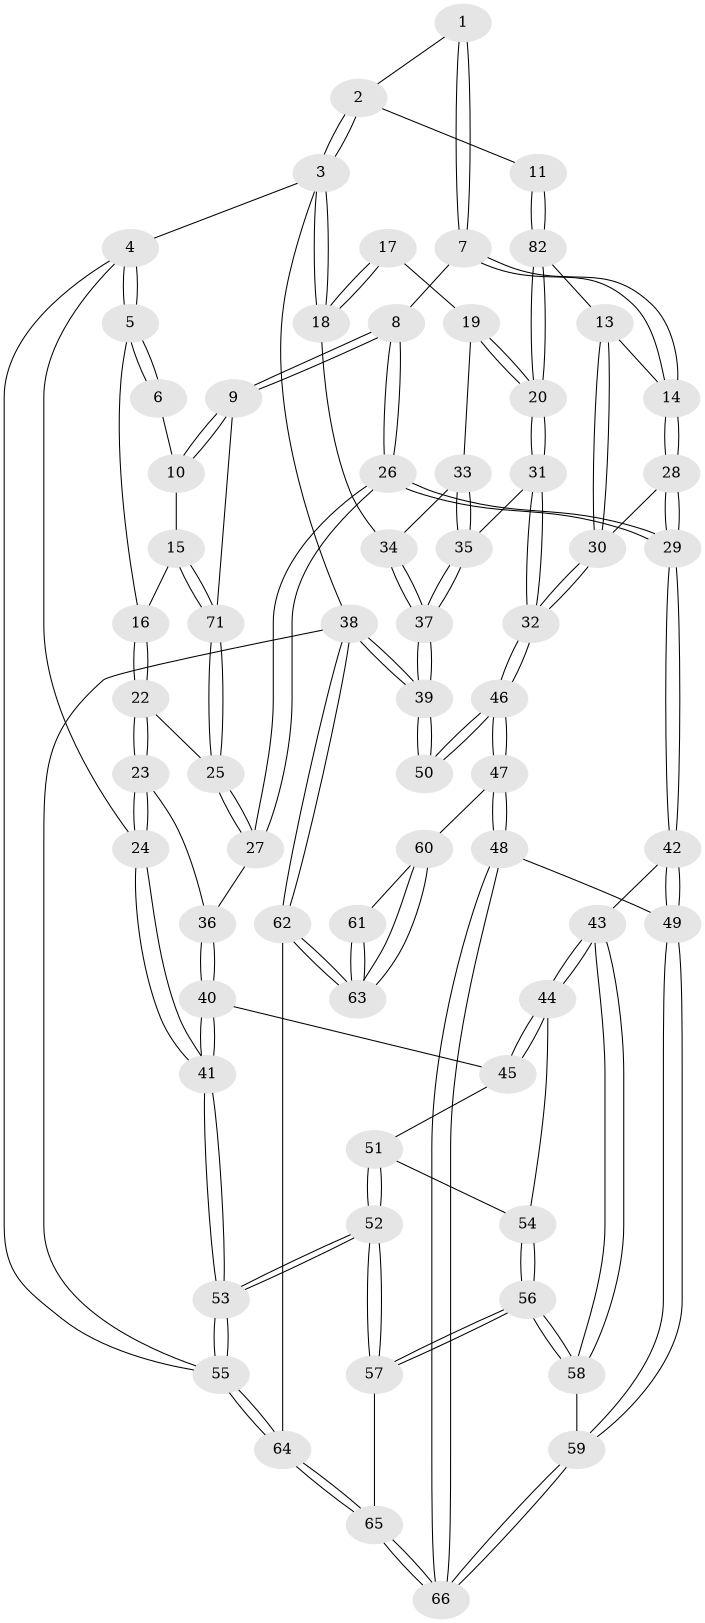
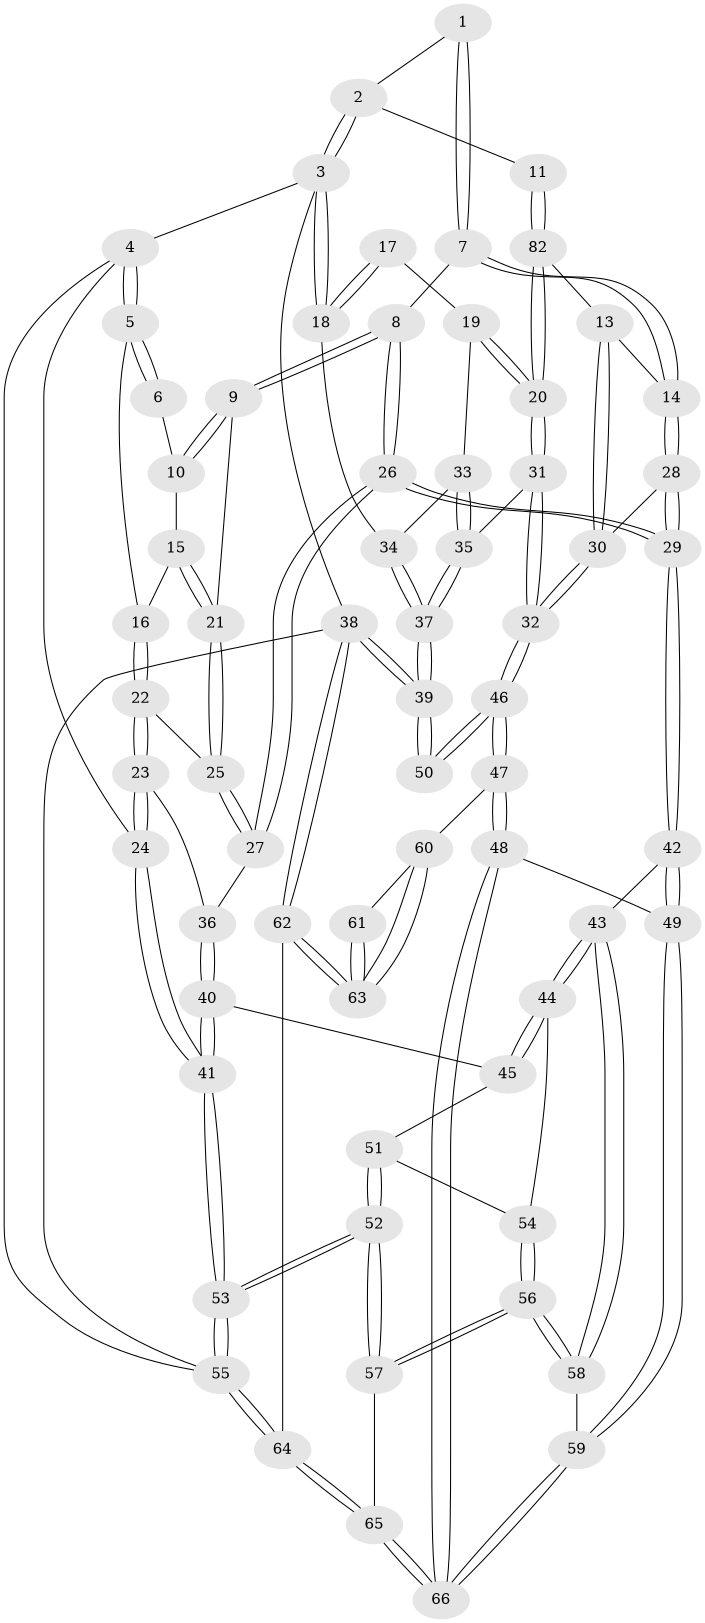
(216, 624) -> (216, 624)
